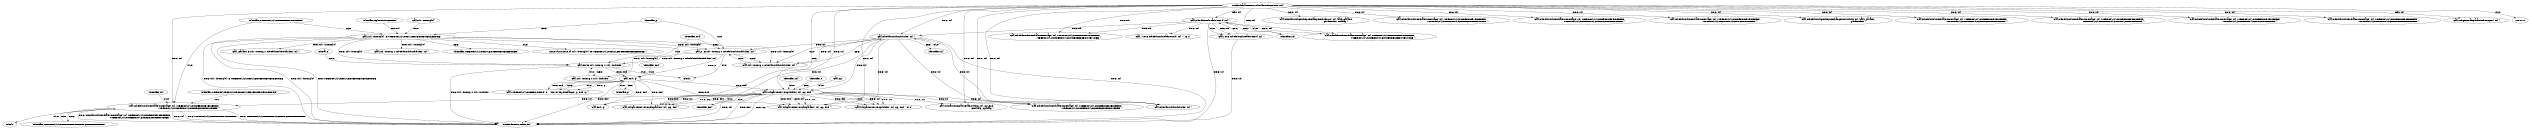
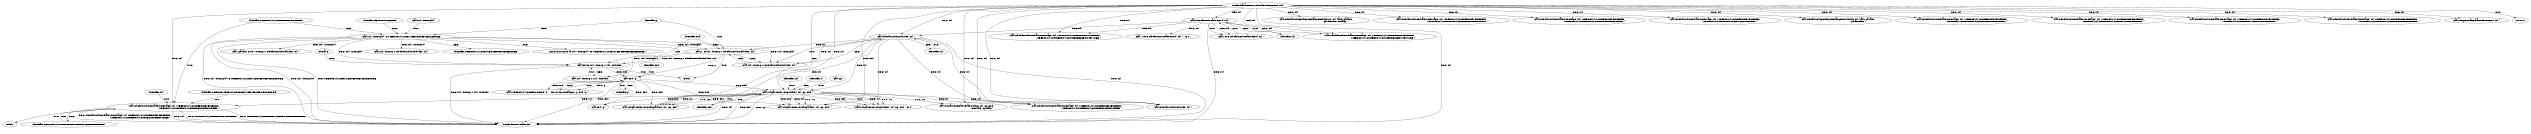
(2399, 12) -> (2399, 12)
(395, 29) -> (395, 29)
(868, 58) -> (868, 58)
(1019, 122) -> (1127, 121)
